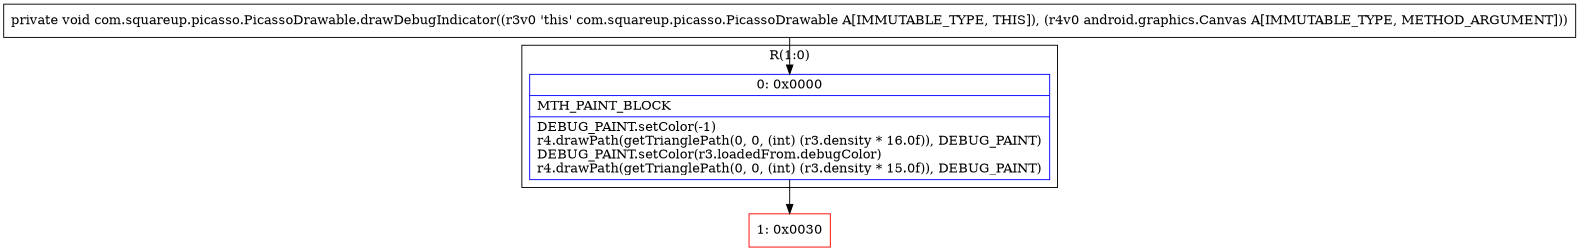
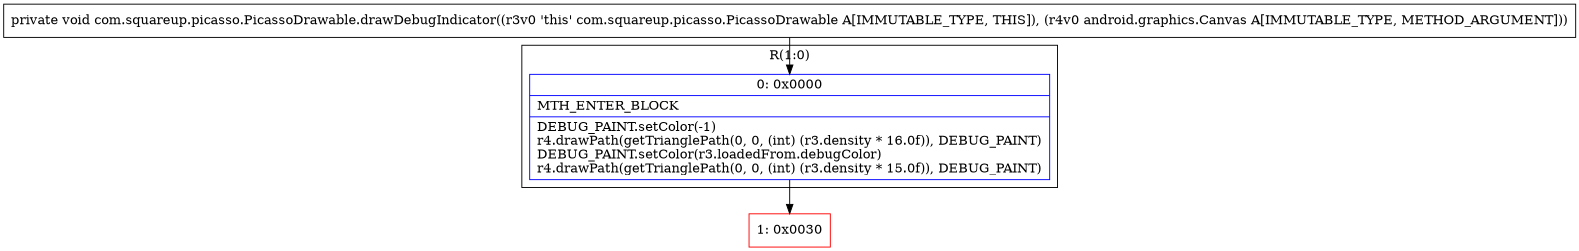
(604, 106) -> (608, 106)
